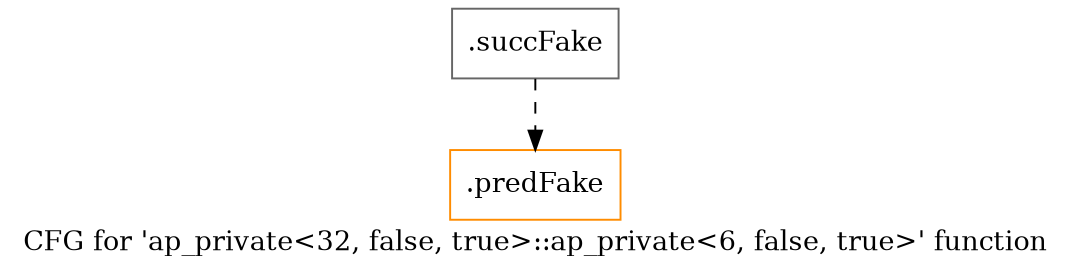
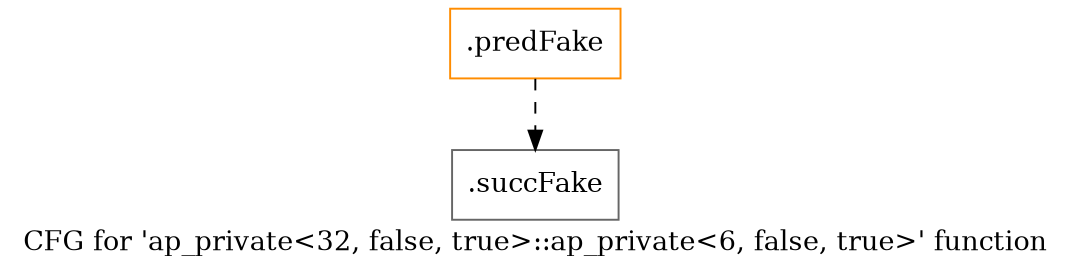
(535, 105) -> (535, 105)
